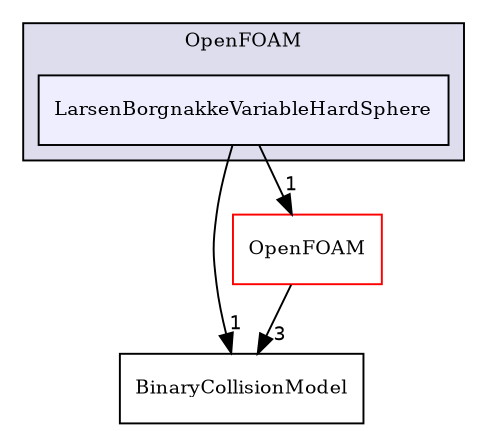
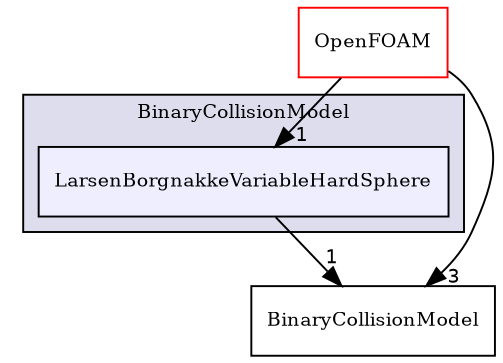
(244, 42) -> (244, 113)
(272, 172) -> (314, 106)
